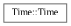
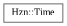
(35, 13) -> (33, 13)
